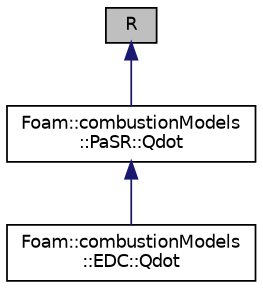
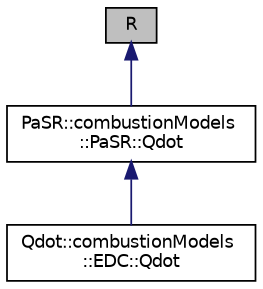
(131, 134) -> (131, 134)
(131, 253) -> (131, 253)
